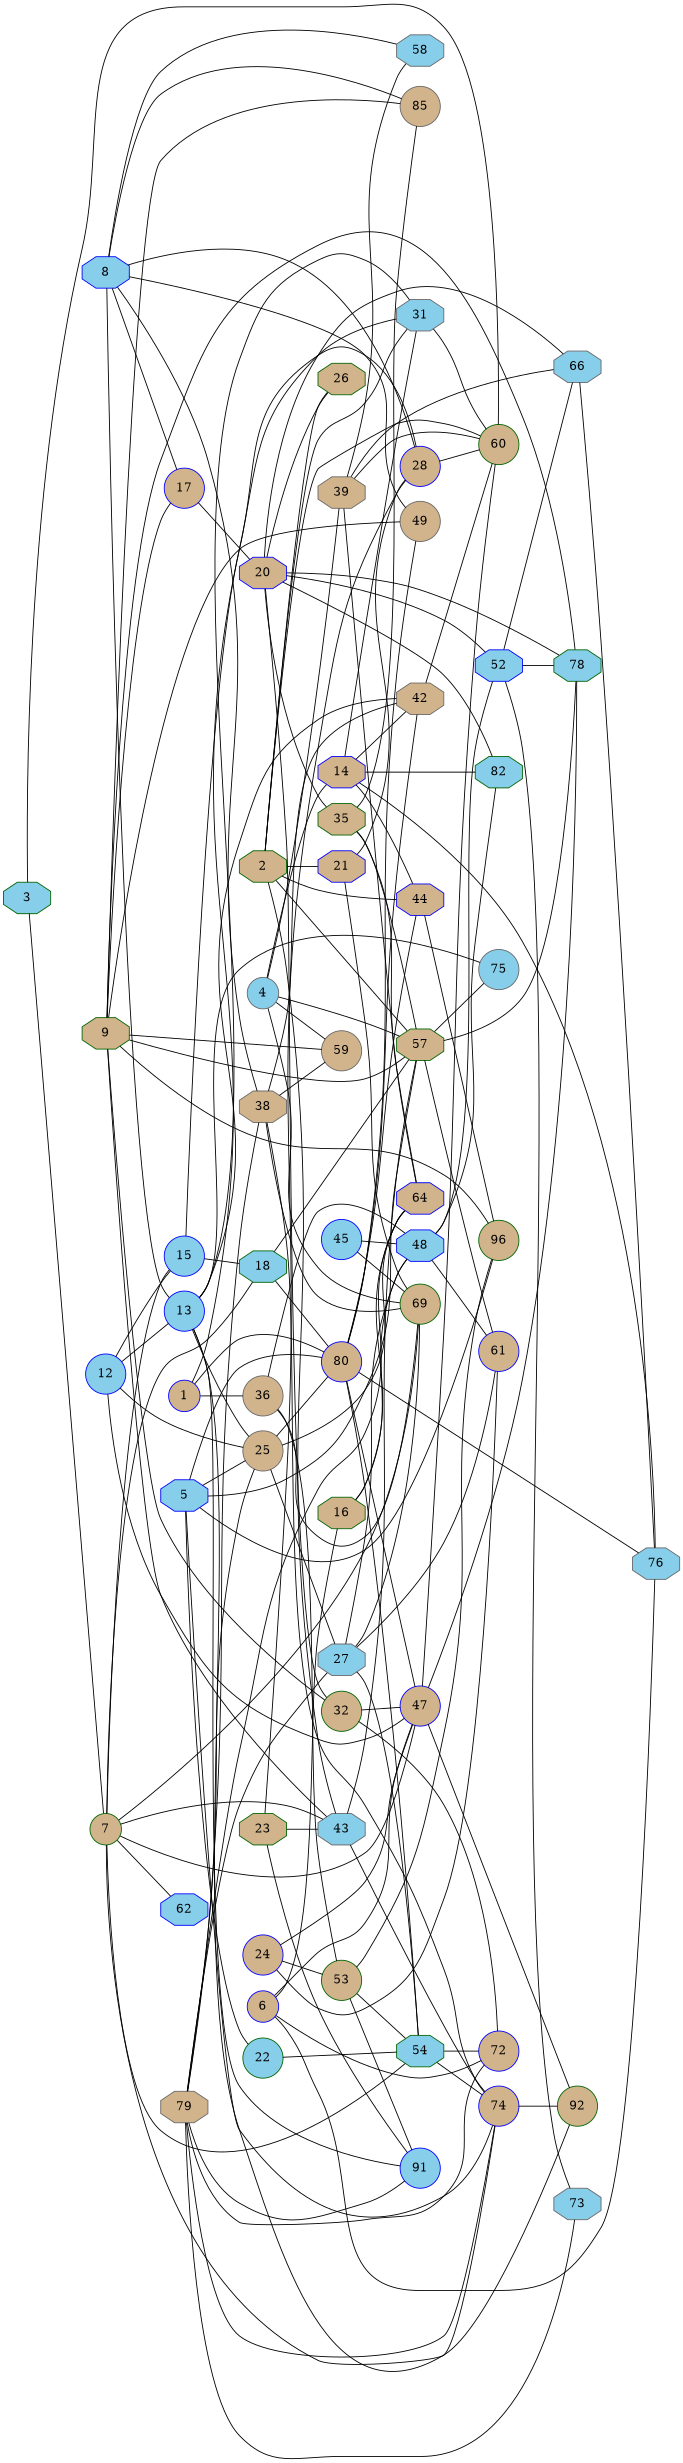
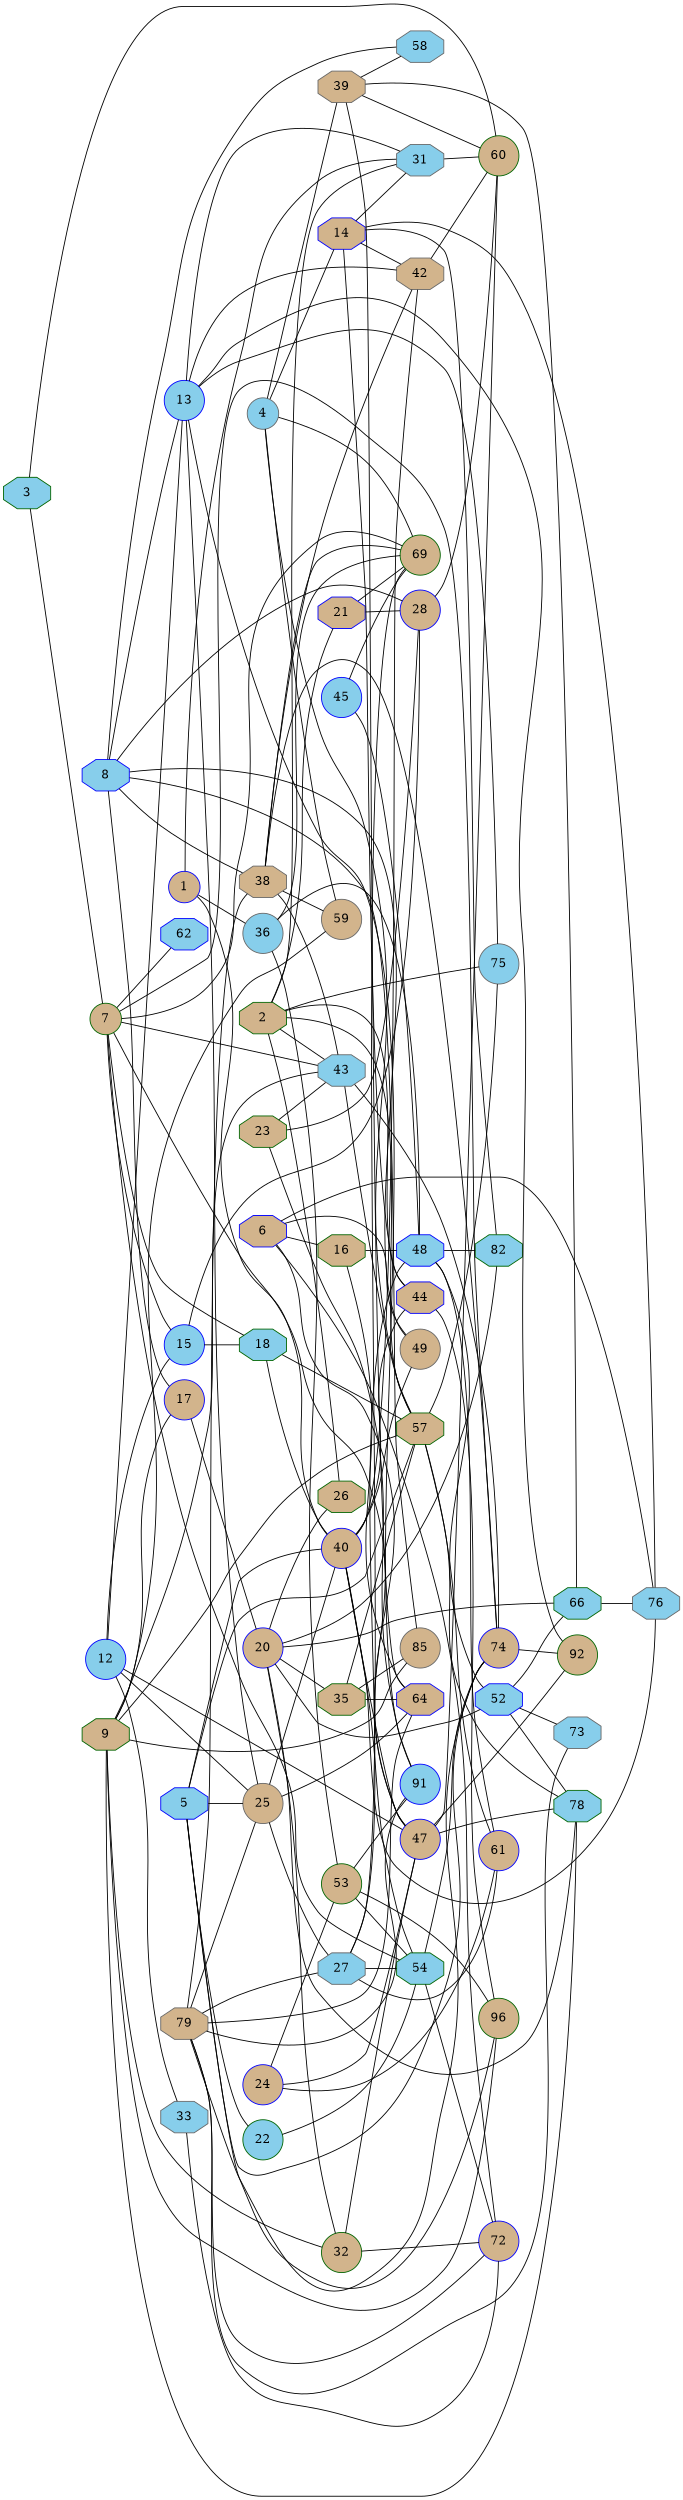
(577, 367) -> (577, 1603)
(316, 474) -> (366, 988)
(263, 573) -> (263, 1648)
(172, 696) -> (359, 1223)
none -> (316, 971)
(342, 1362) -> (342, 1548)
(263, 1396) -> (263, 933)
(263, 2007) -> (263, 1231)
none -> (184, 2117)
